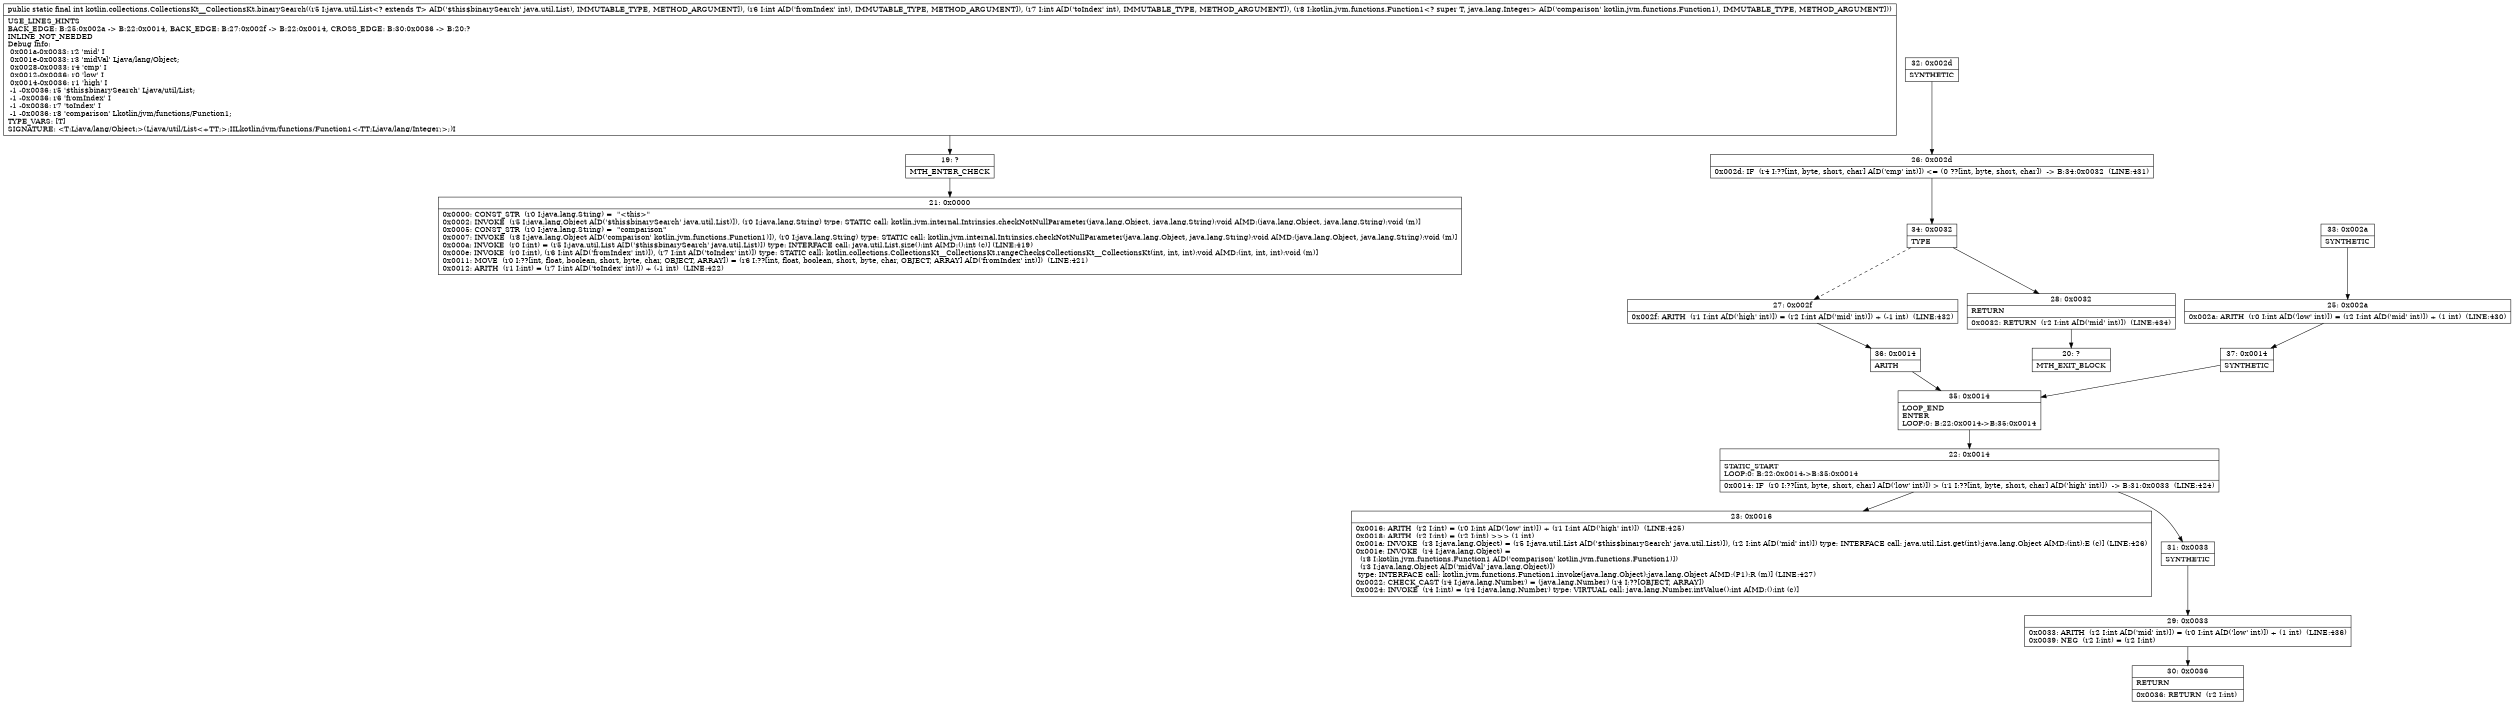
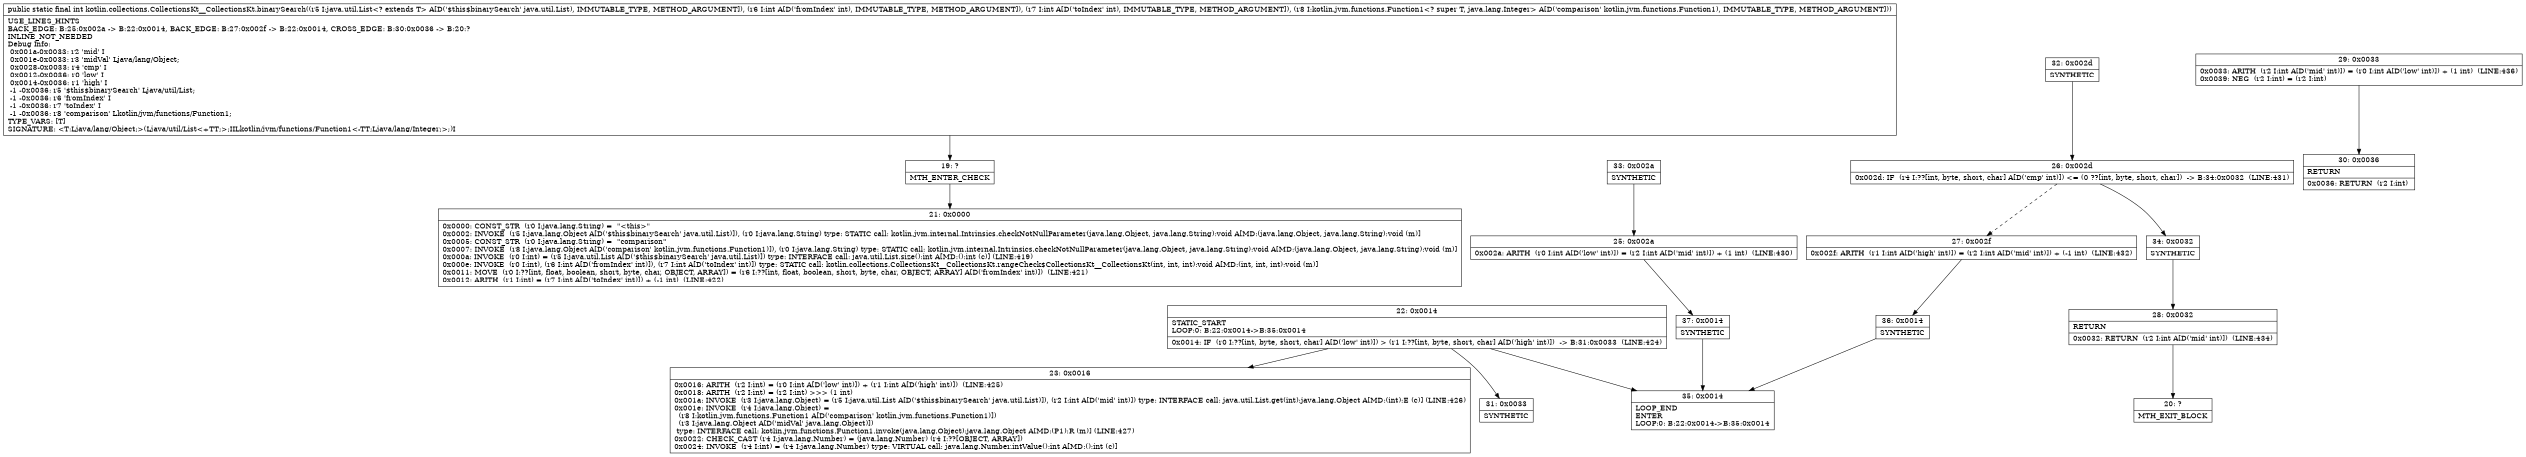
(1921, 242) -> (2173, 253)
(1865, 272) -> (2024, 208)
(1887, 366) -> (1903, 333)
(1969, 437) -> (1561, 369)
(2188, 588) -> none
